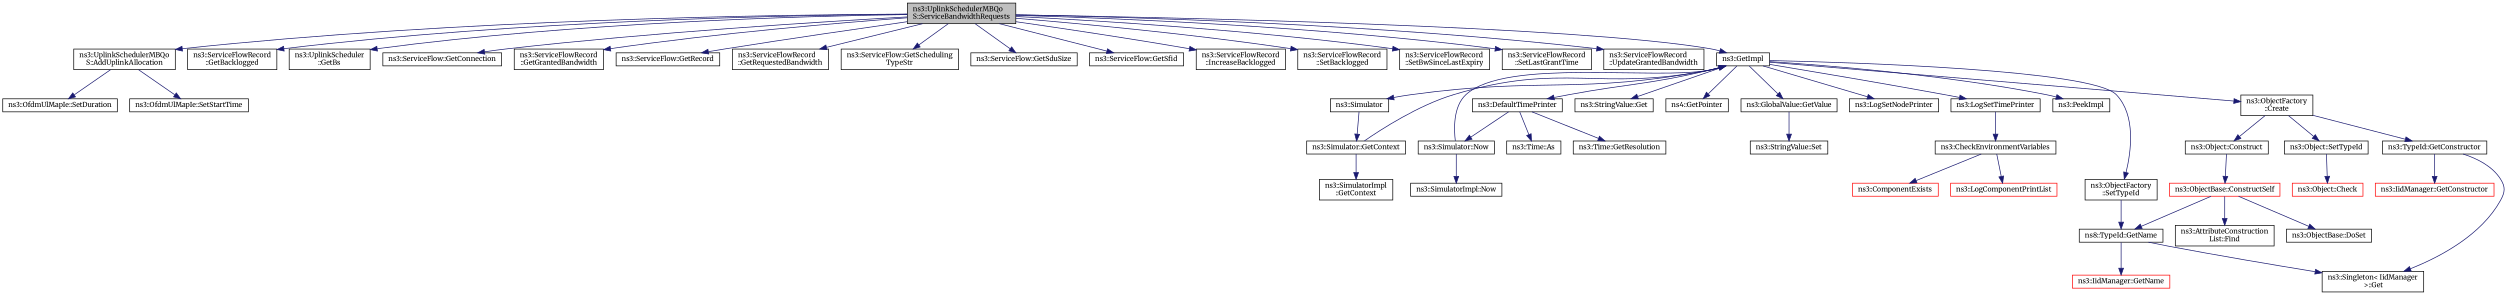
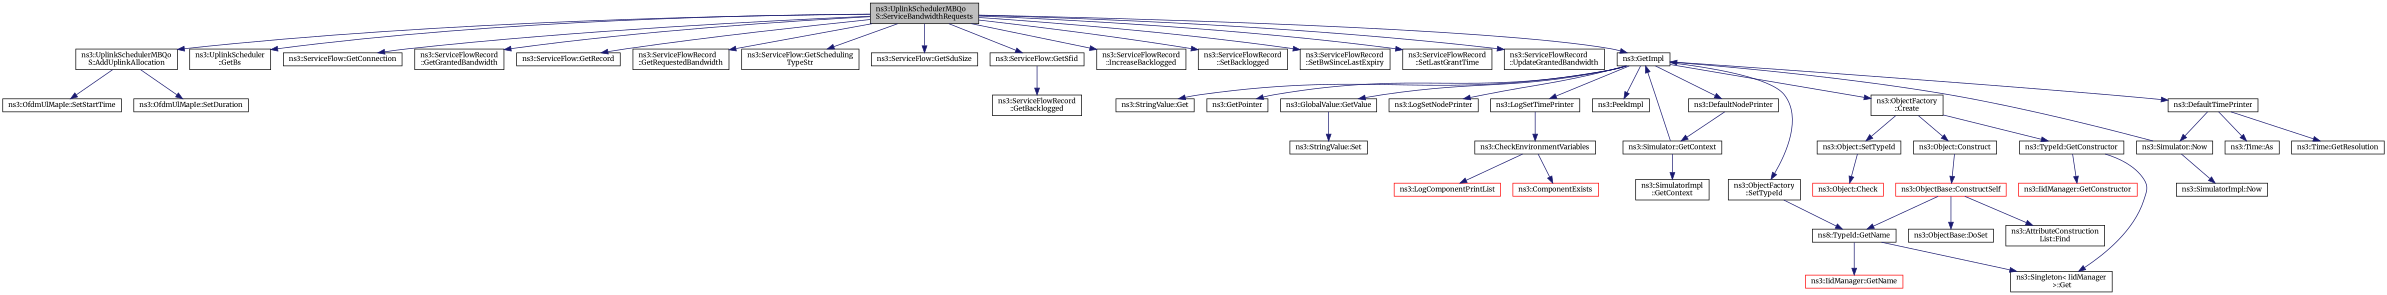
(502, 29) -> (1037, 77)
(1360, 105) -> (1733, 105)
(1697, 105) -> (1237, 105)
